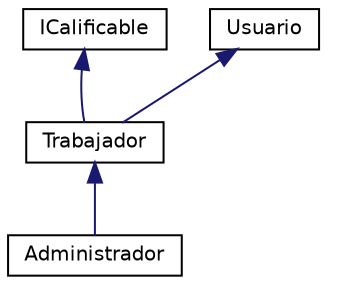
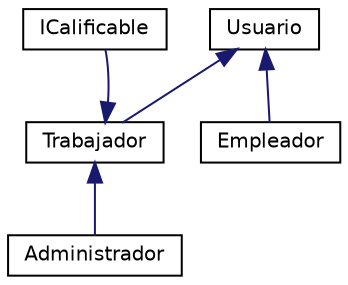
(82, 96) -> (108, 76)
none -> (271, 142)
